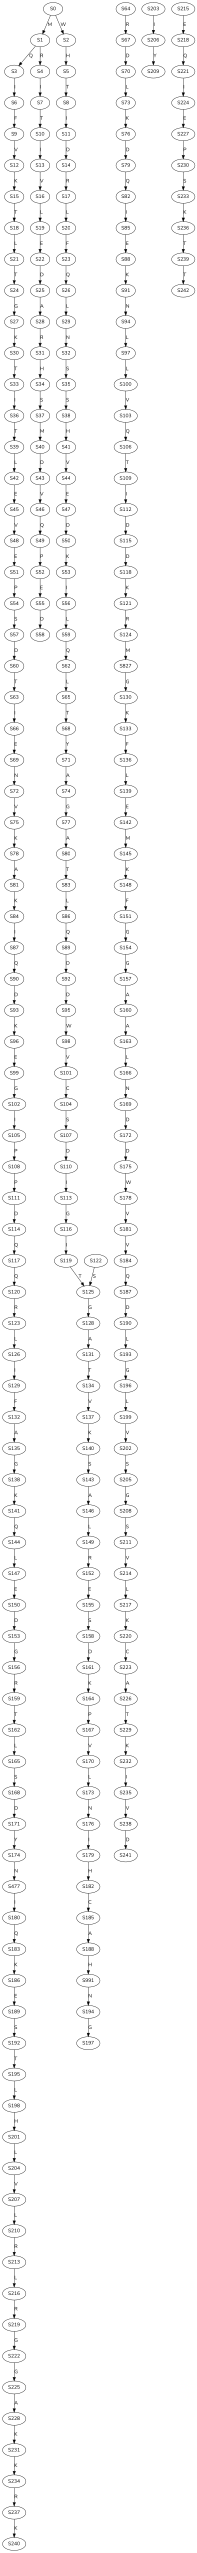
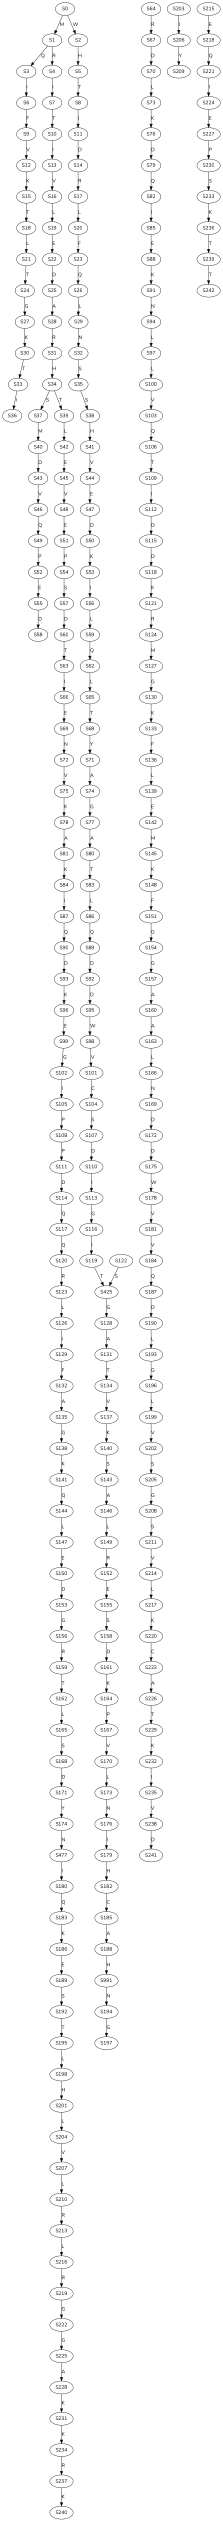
(14, 430) -> (57, 398)
(126, 666) -> (151, 666)
(88, 1292) -> (106, 1292)
